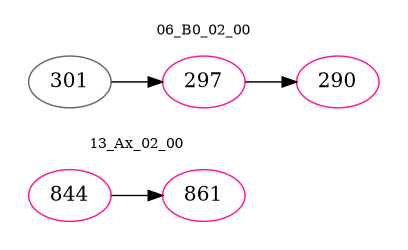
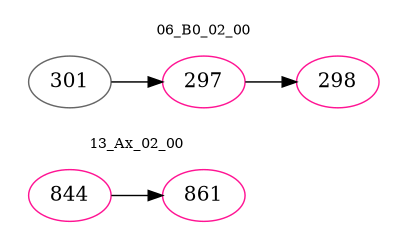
(338, 82) -> (338, 82)
